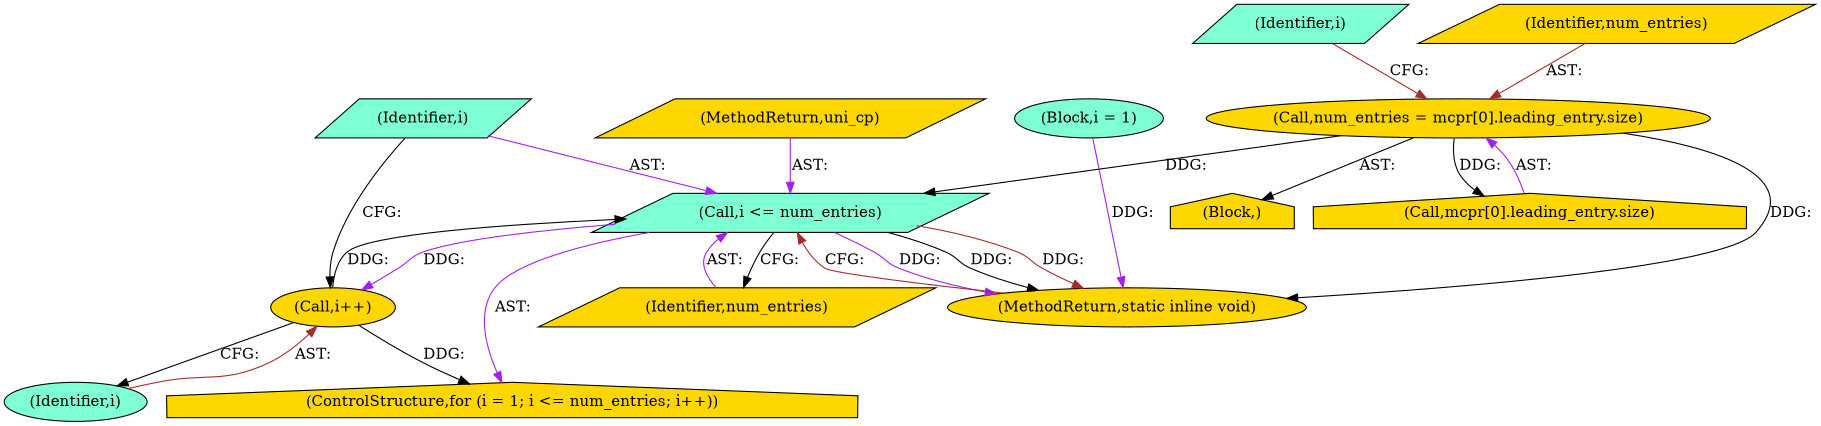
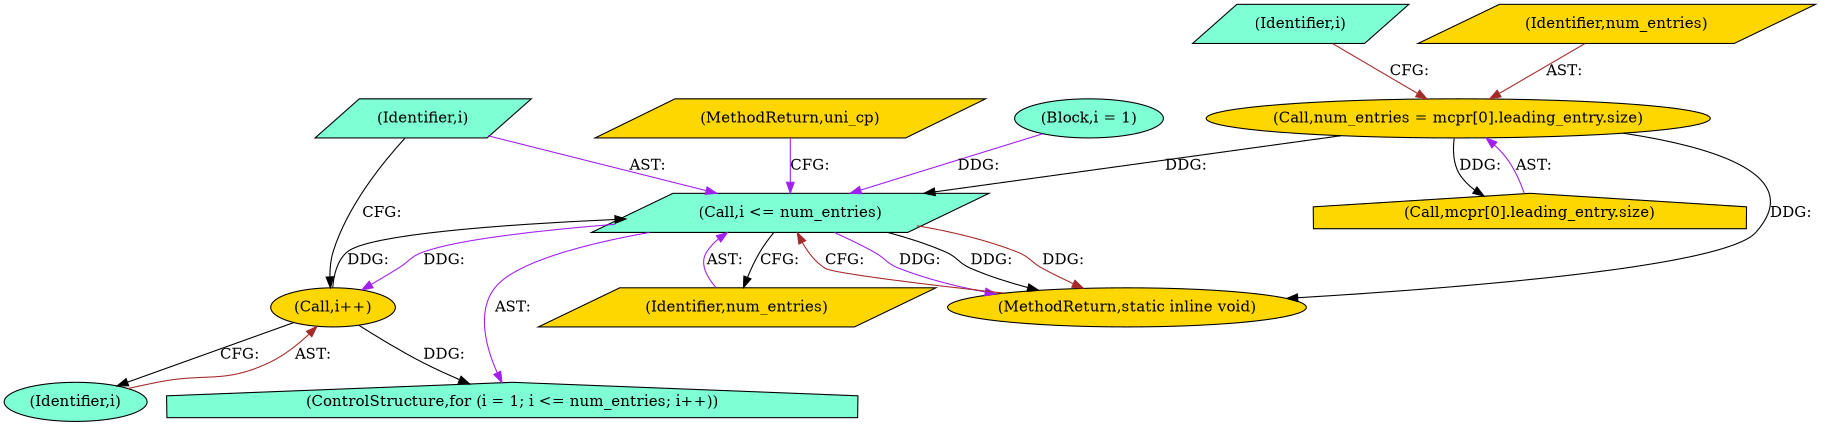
(813, 166) -> (813, 166)
(1107, 207) -> (952, 162)
(1232, 213) -> none
(512, 402) -> (512, 402)
